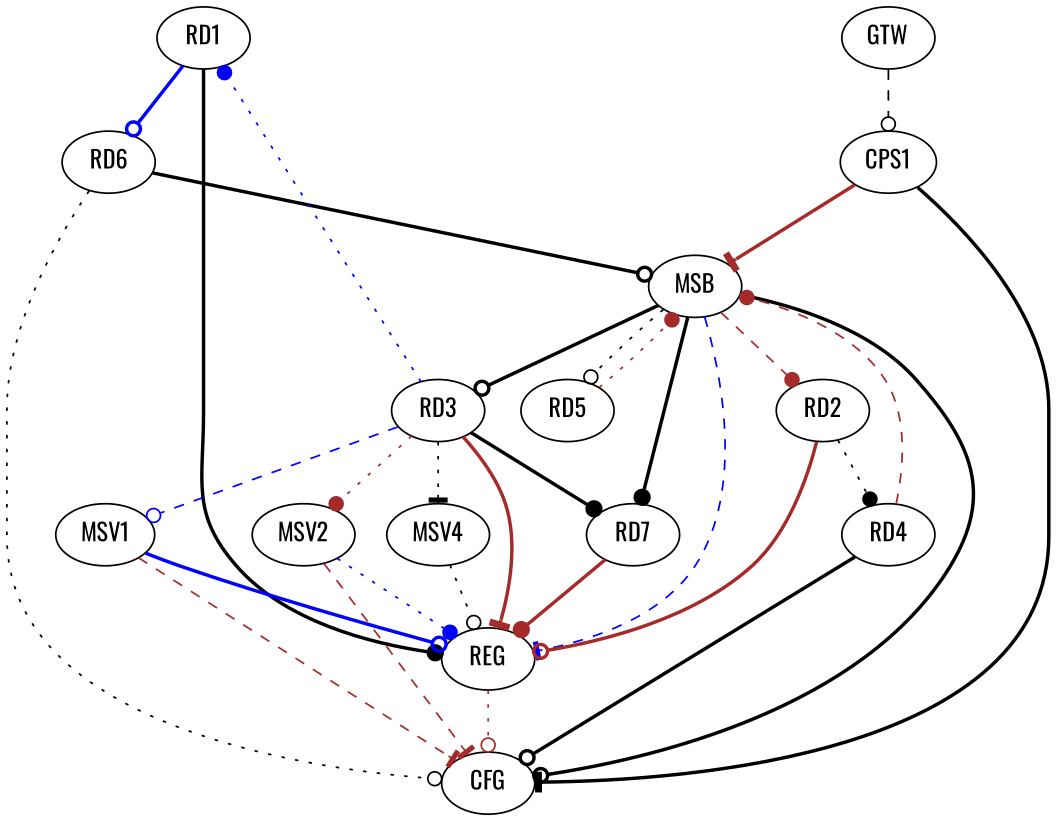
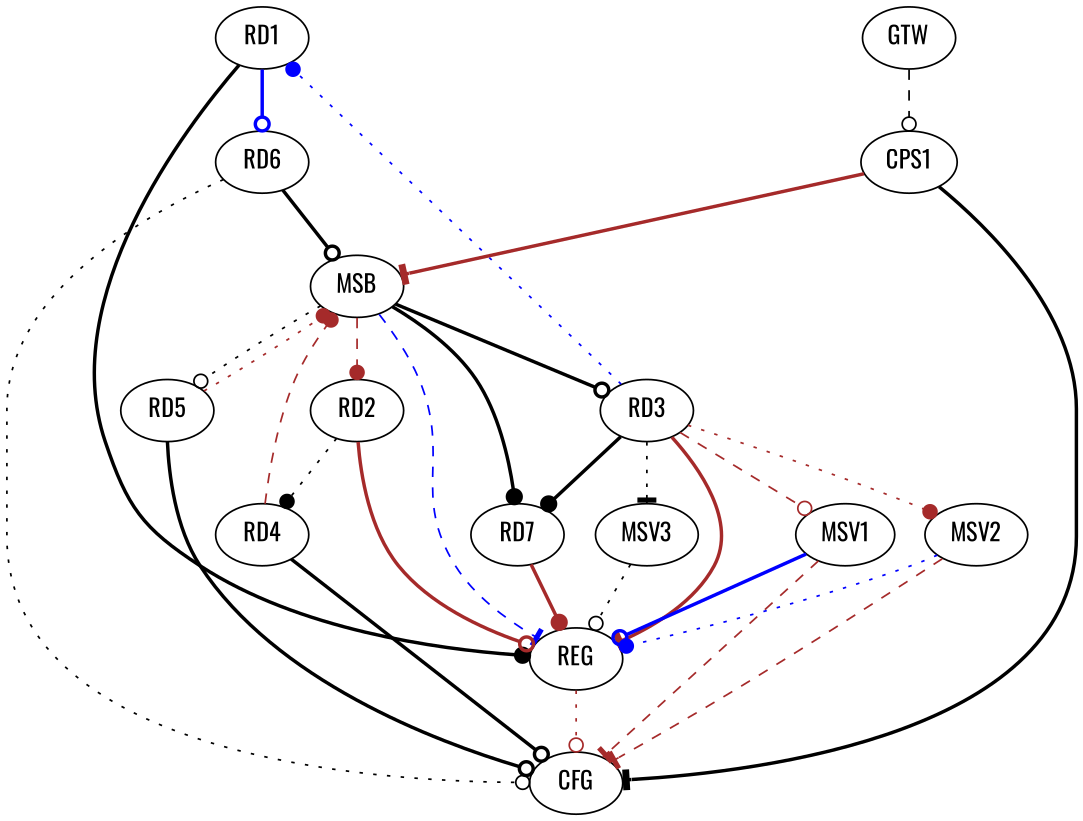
(279, 470) -> (739, 469)
(438, 535) -> (647, 535)
(932, 590) -> (289, 656)
